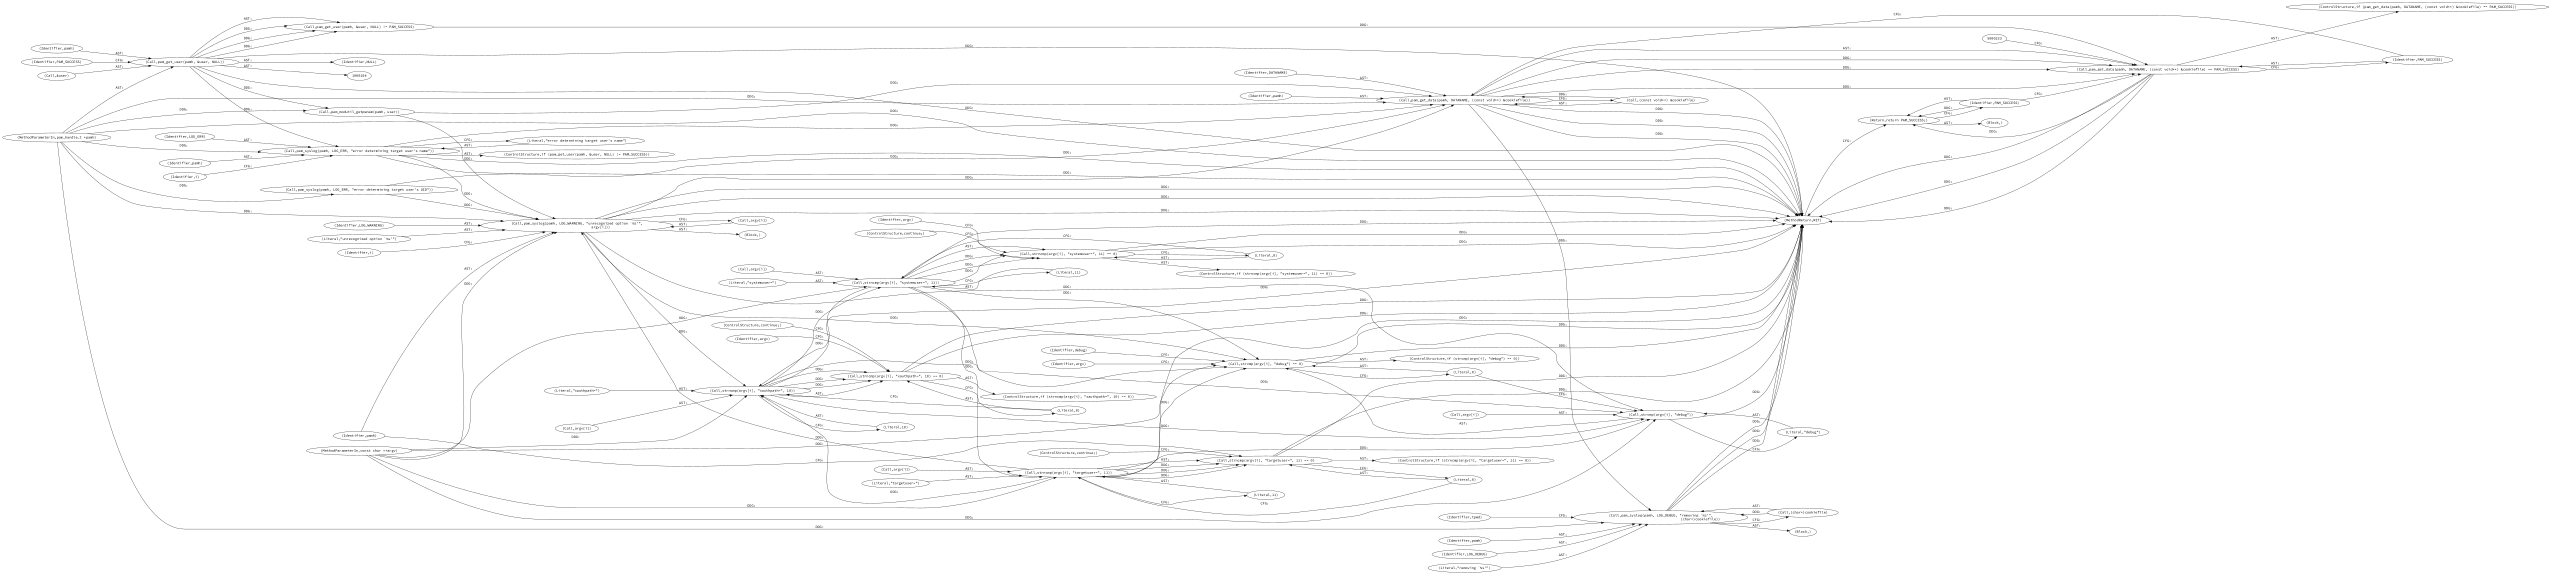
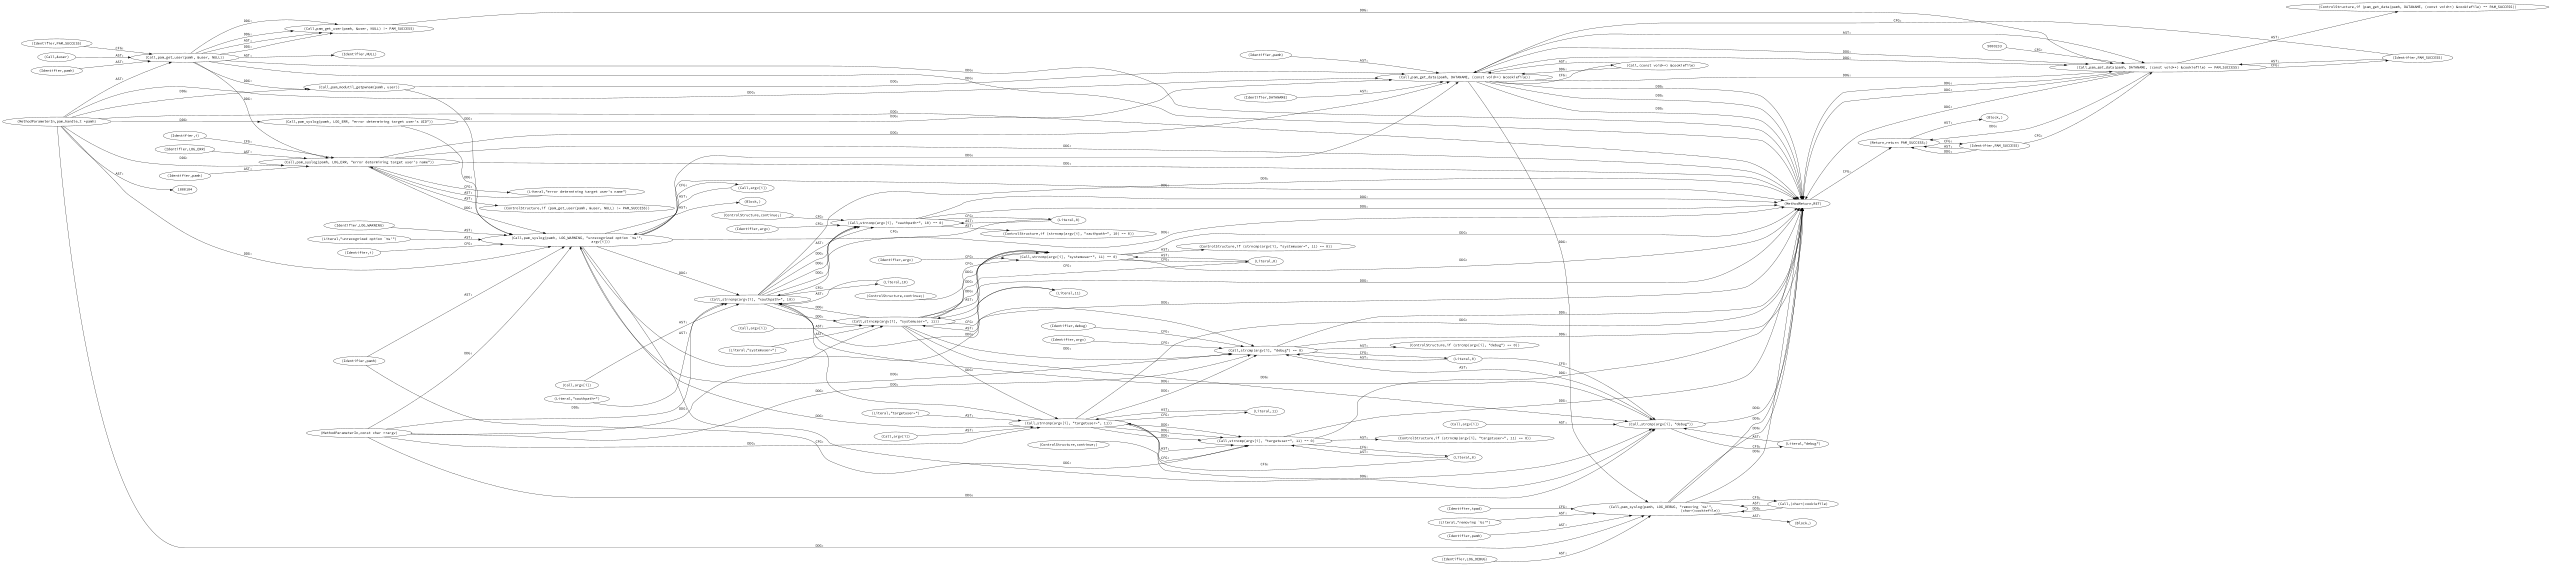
(282, 71) -> (109, 170)
